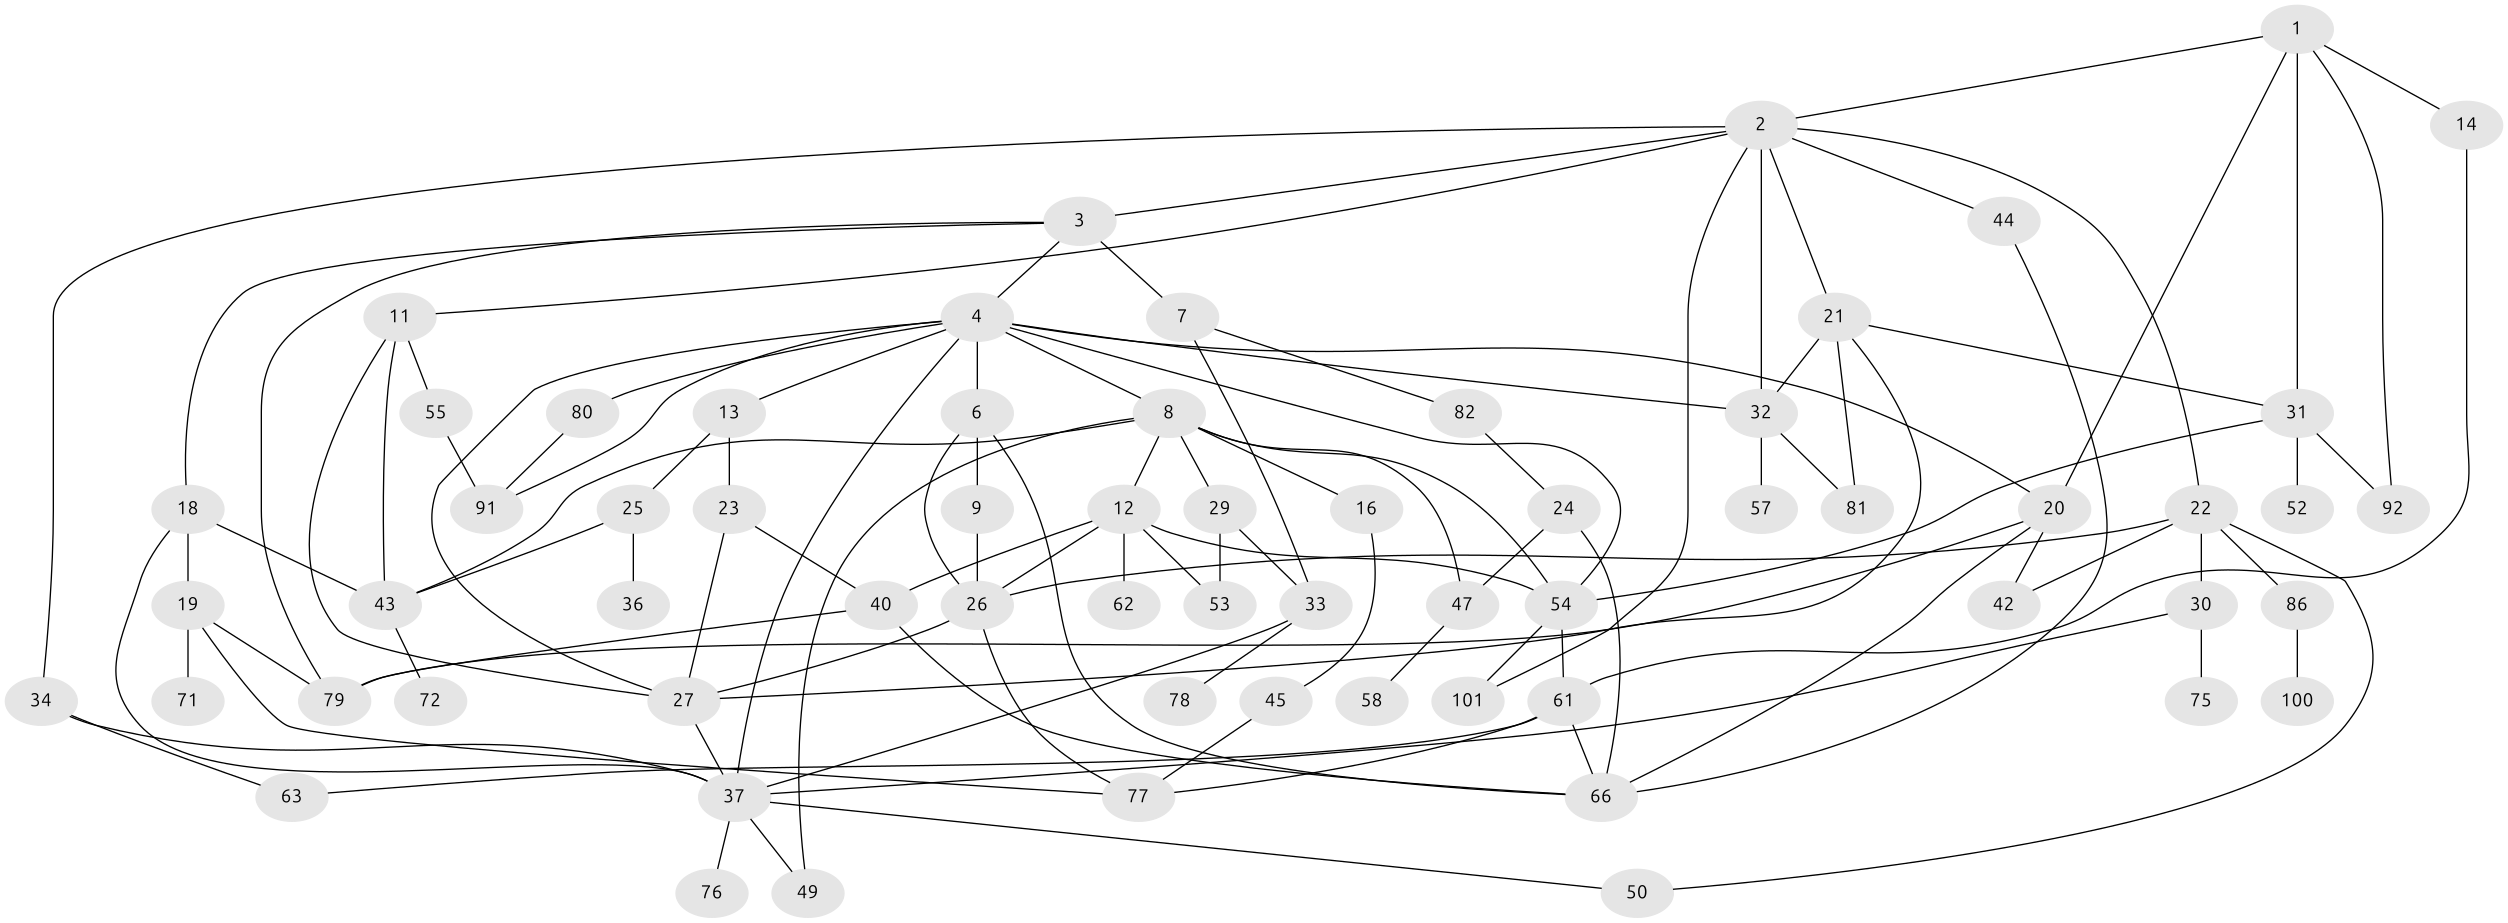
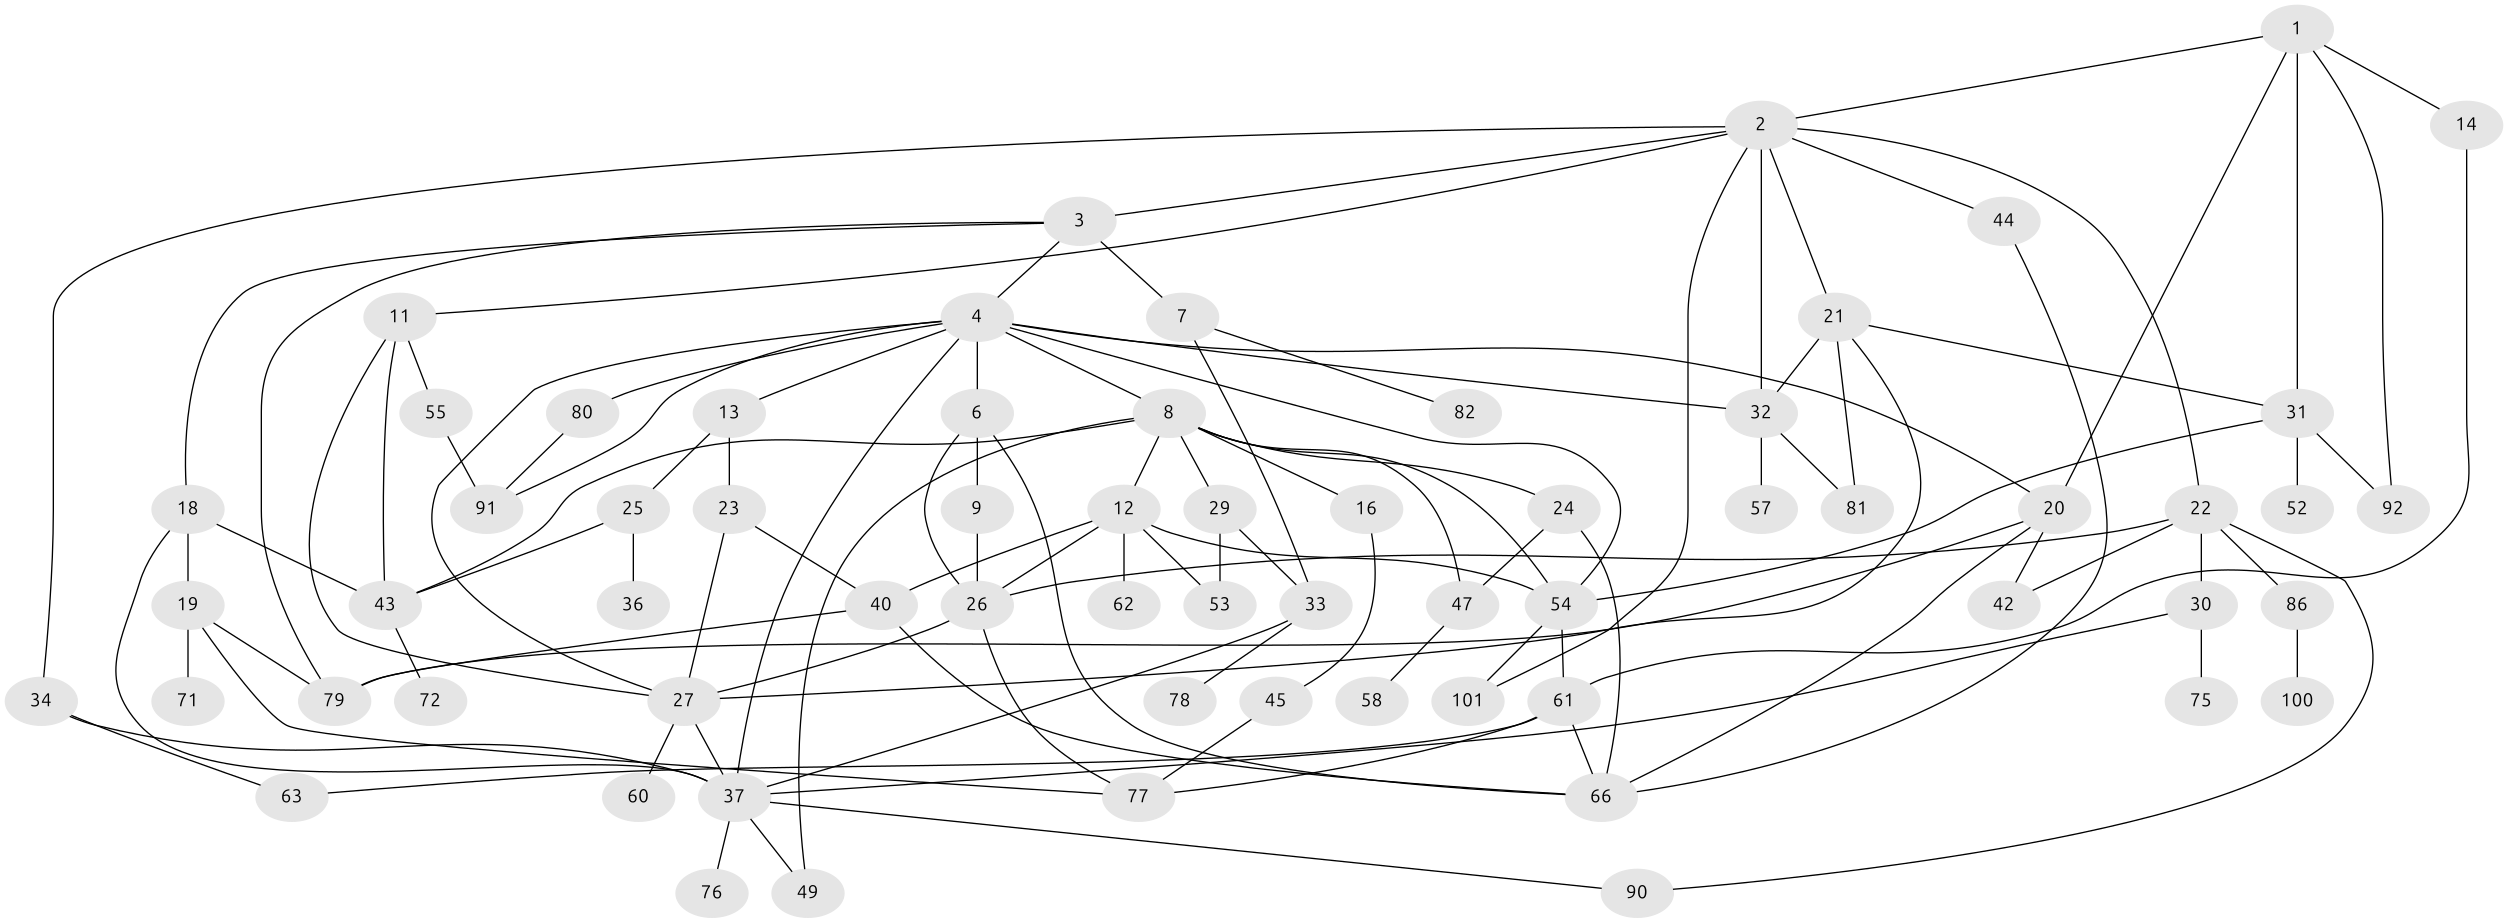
(1515, 461) -> (1435, 469)
none -> (639, 797)
(1637, 893) -> (1637, 893)
